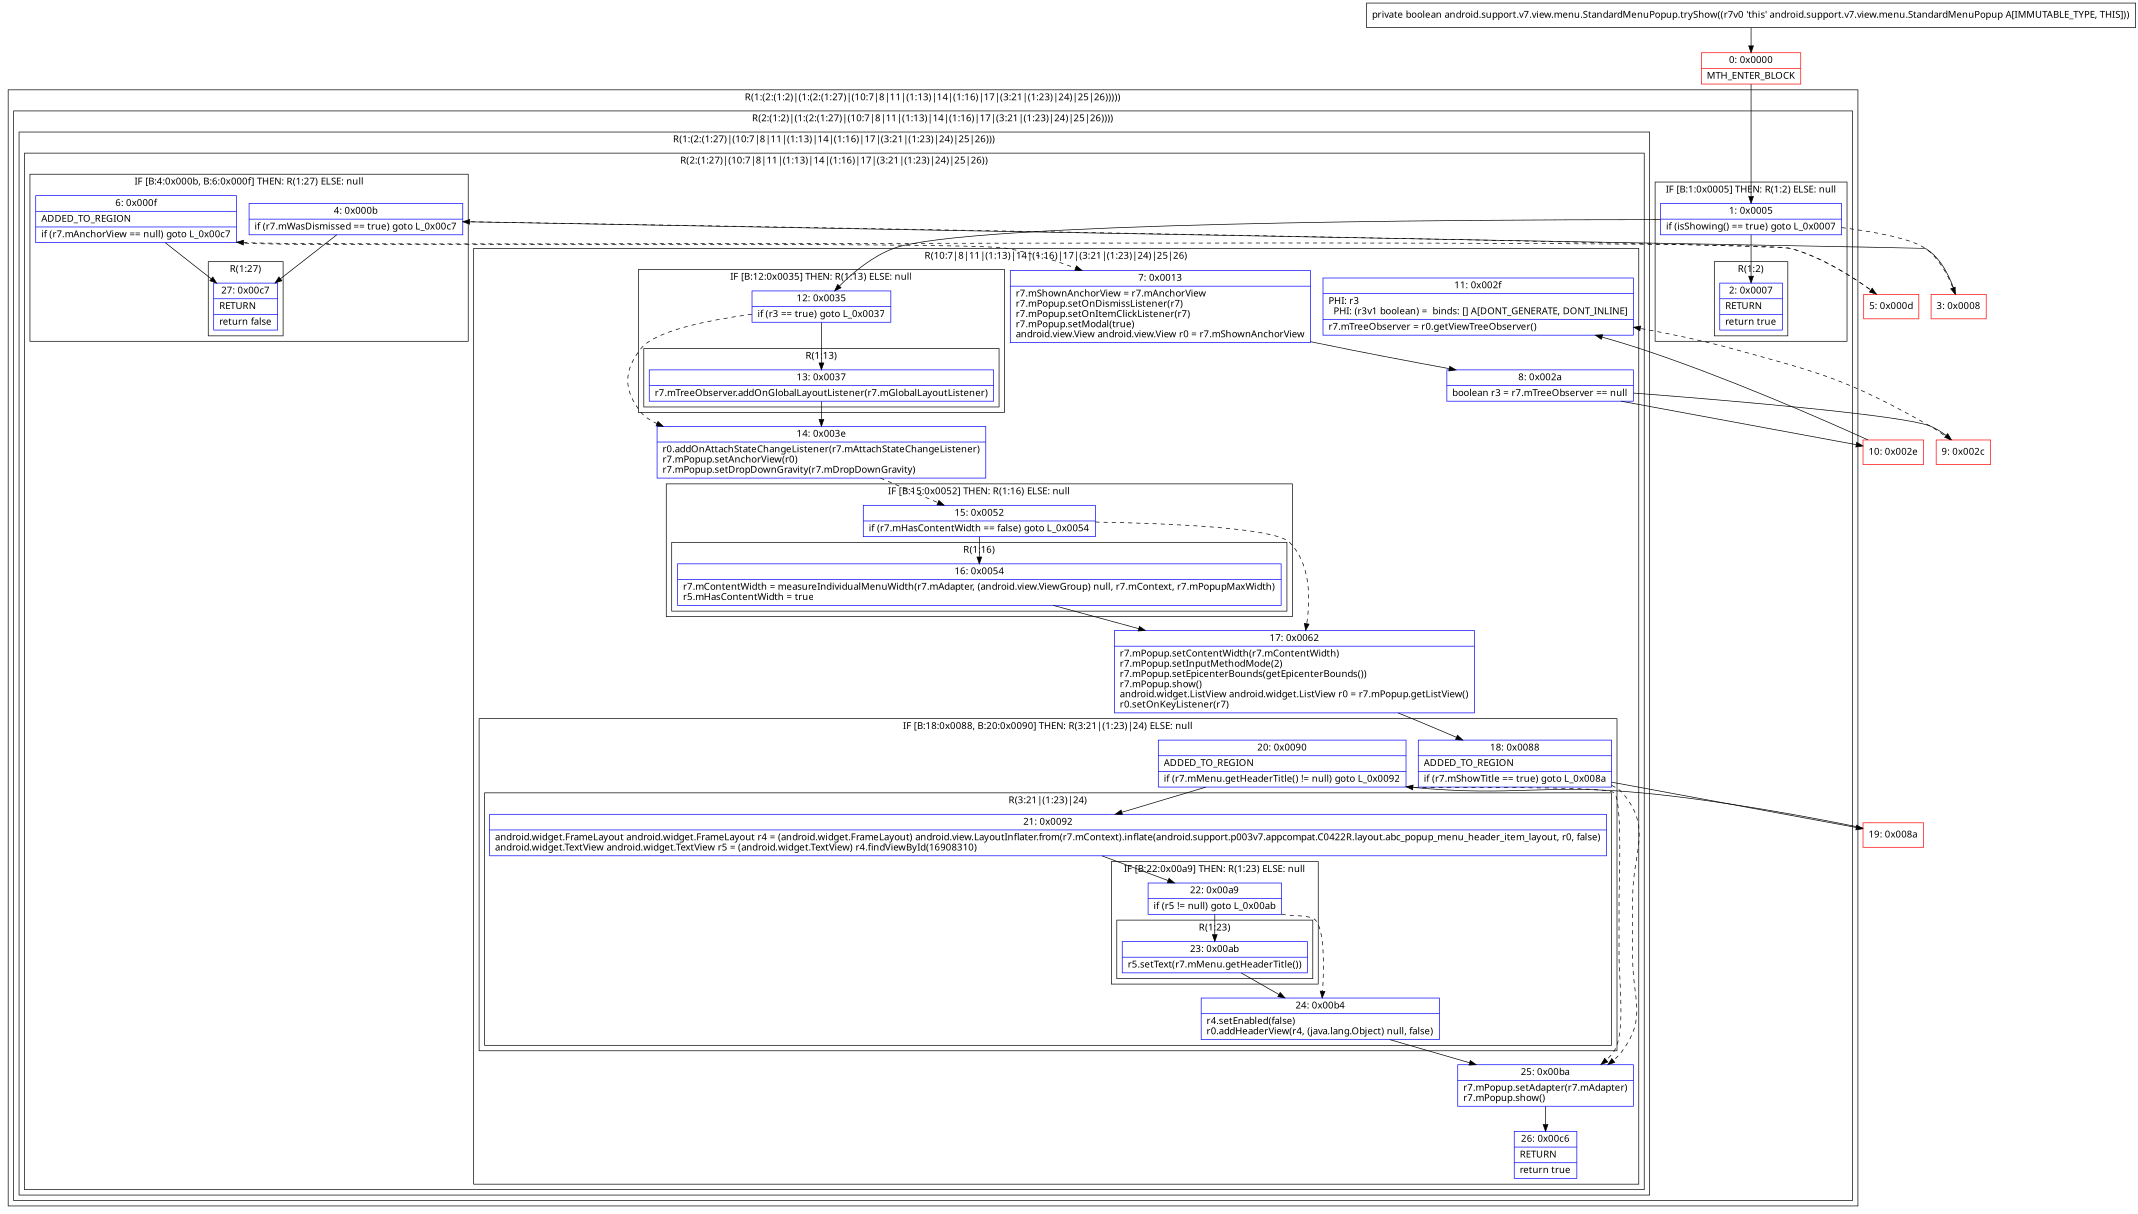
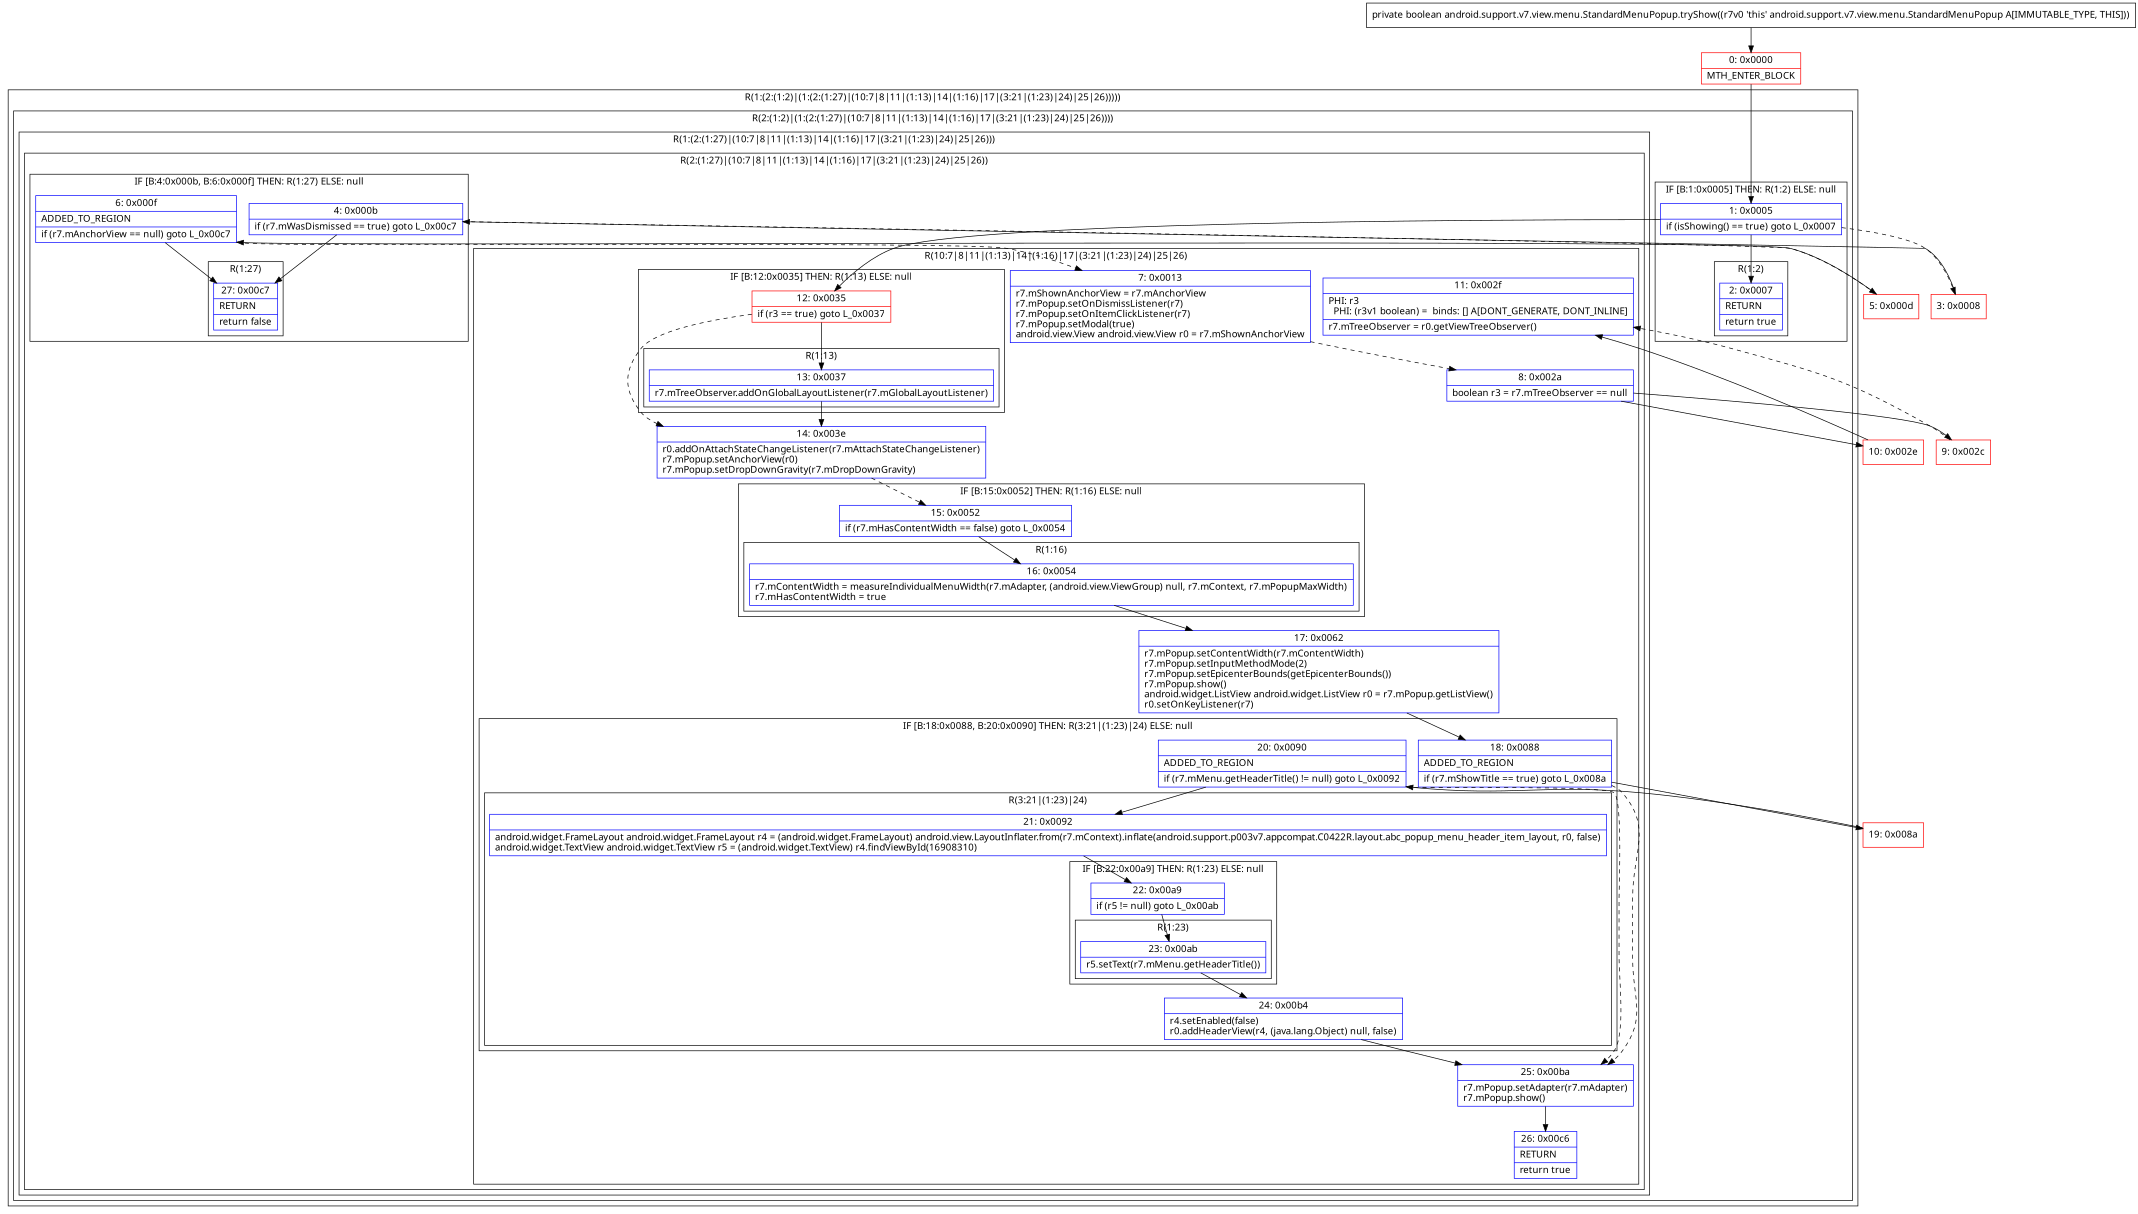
(1066, 243) -> (1066, 243)
(821, 307) -> (821, 307)
(1380, 356) -> (1380, 356)
(1236, 529) -> none
(749, 597) -> (821, 597)
(1322, 943) -> none
